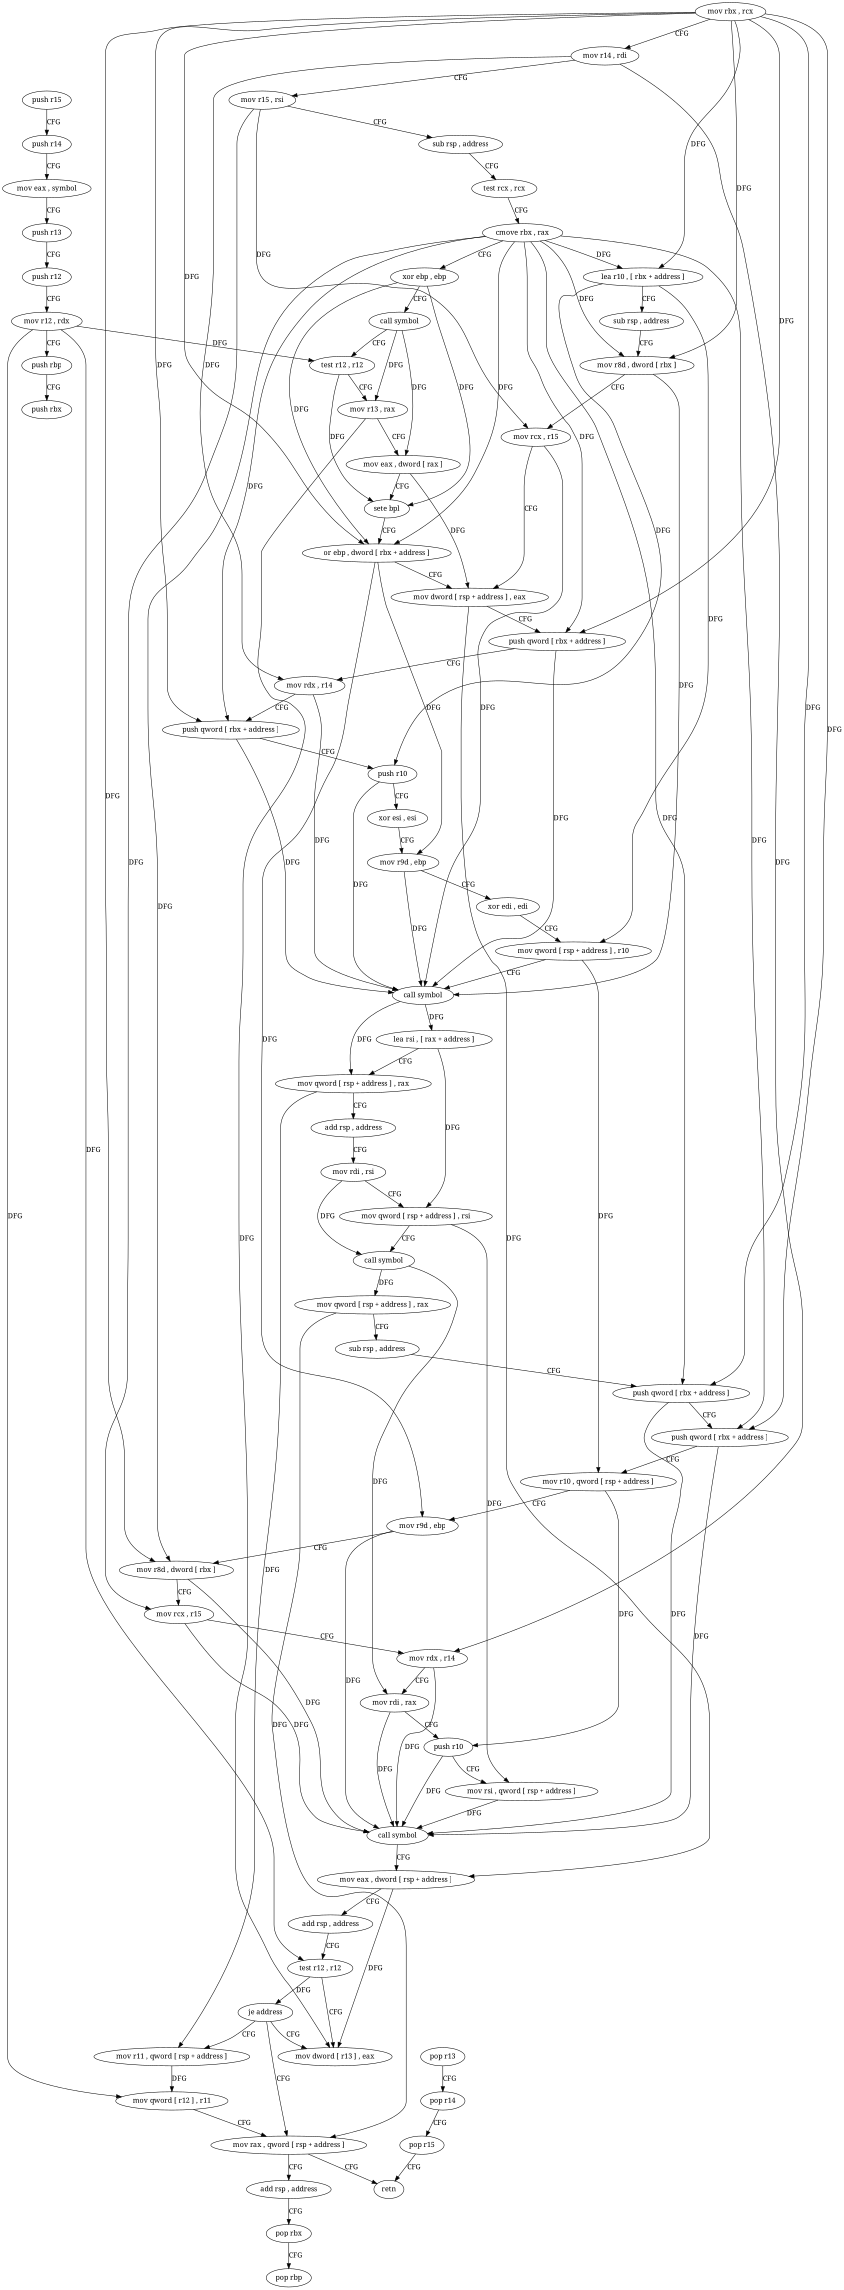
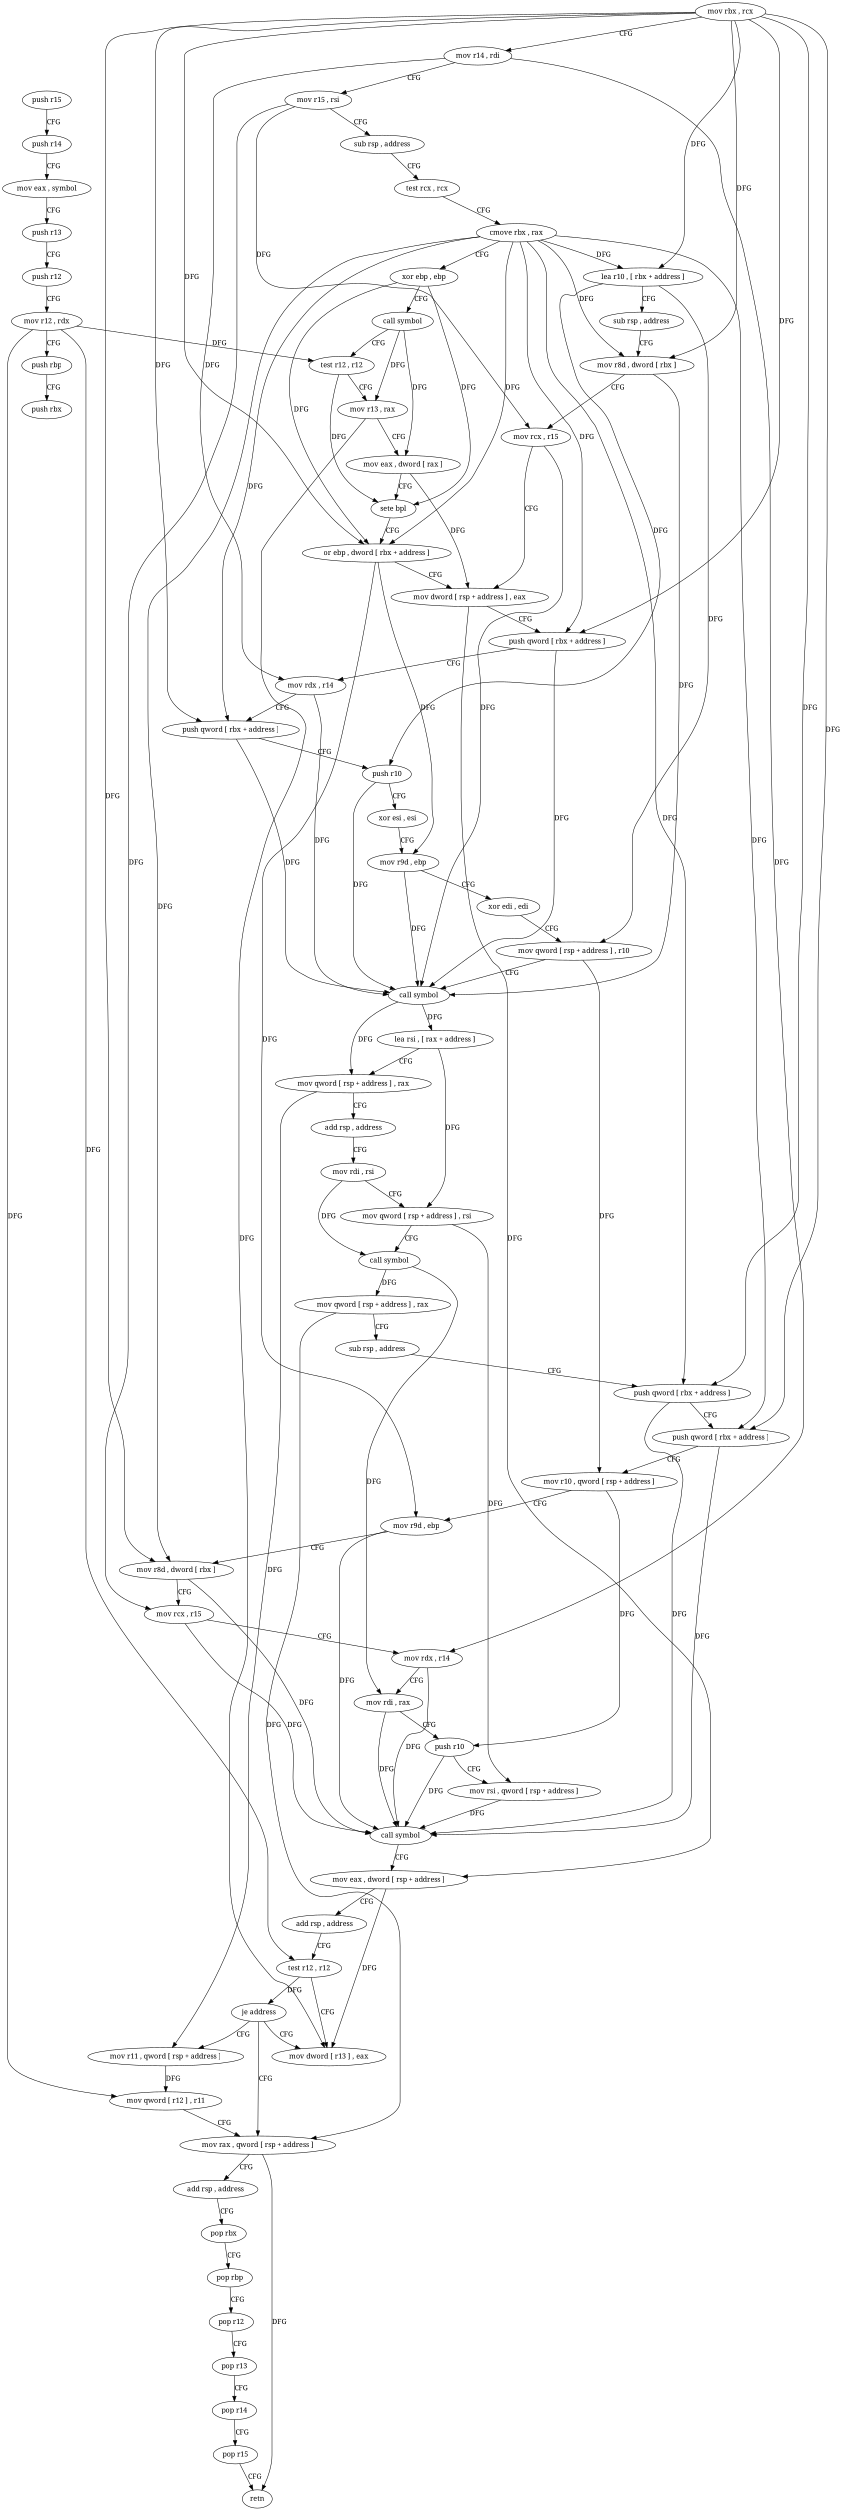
(352, 2167) -> (279, 2322)
none -> (231, 2322)
